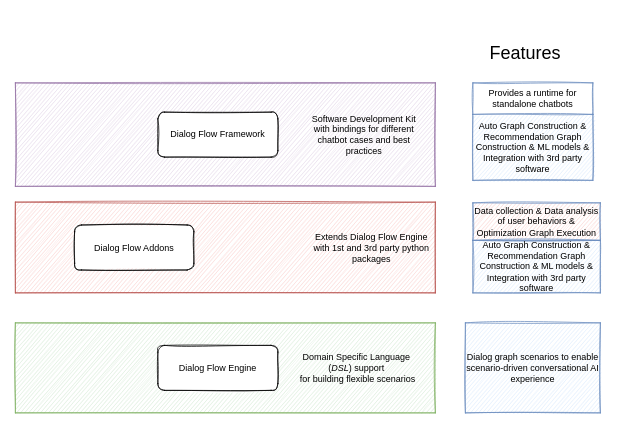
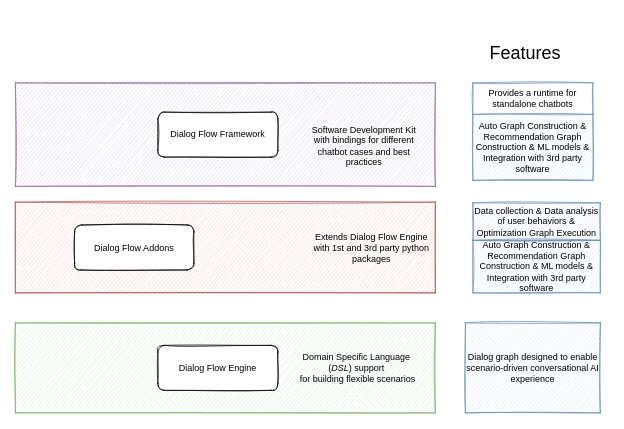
(364, 135) -> (364, 146)
(537, 222) -> (537, 222)
(533, 368) -> (533, 368)
